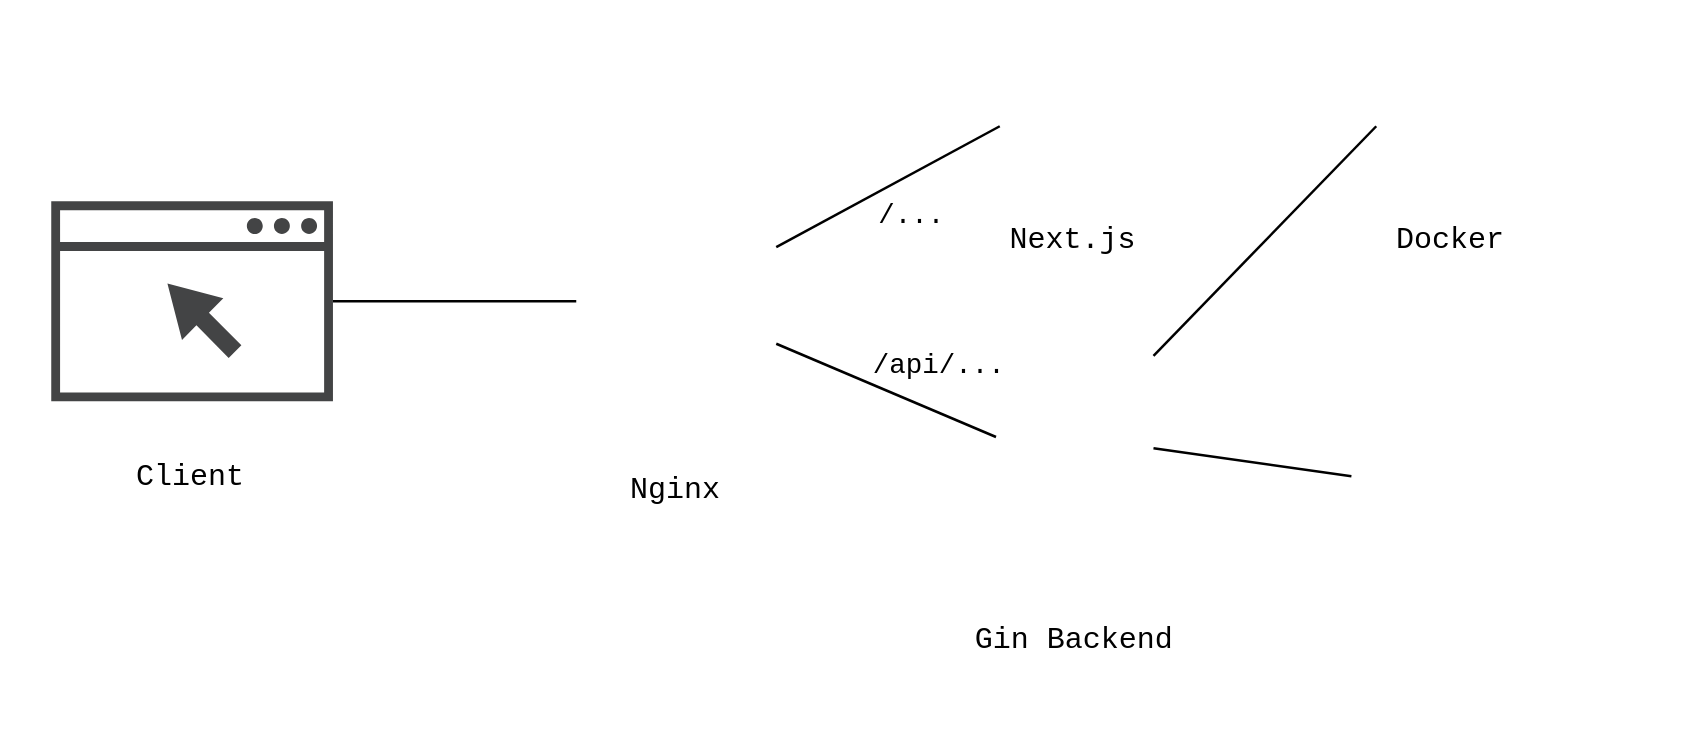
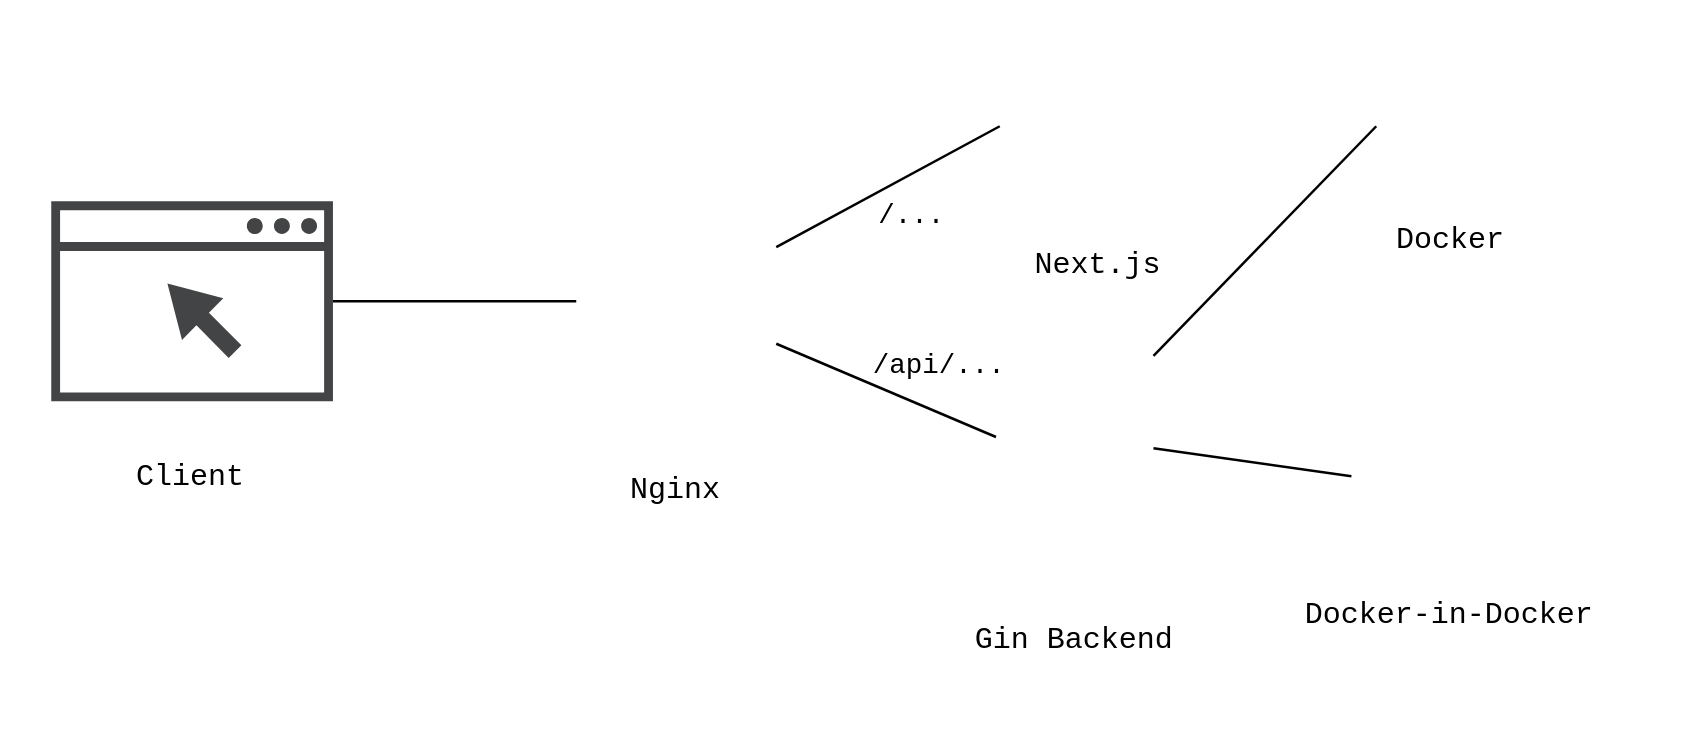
(1075, 239) -> (1100, 264)
none -> (1449, 614)
